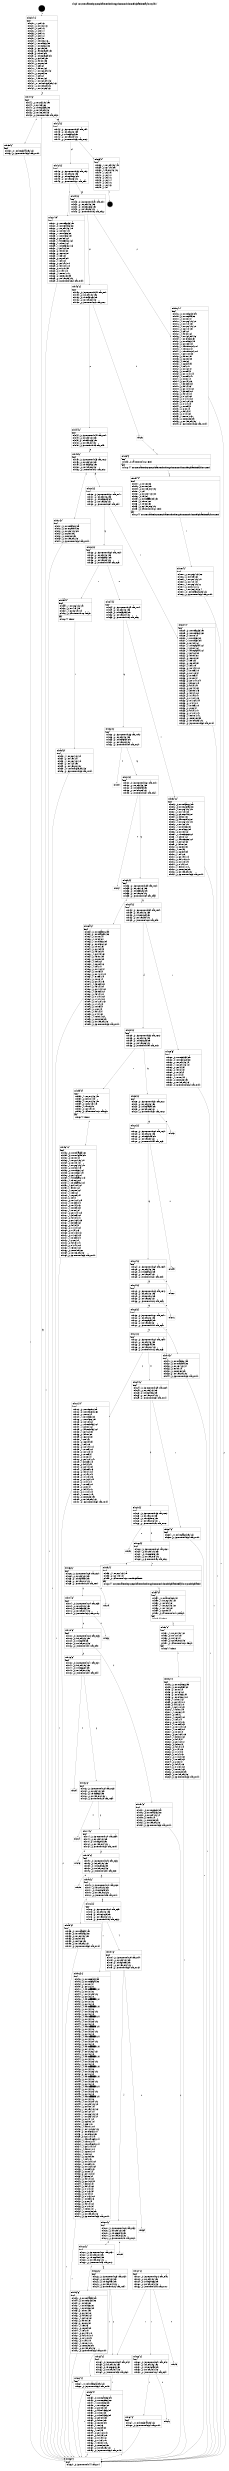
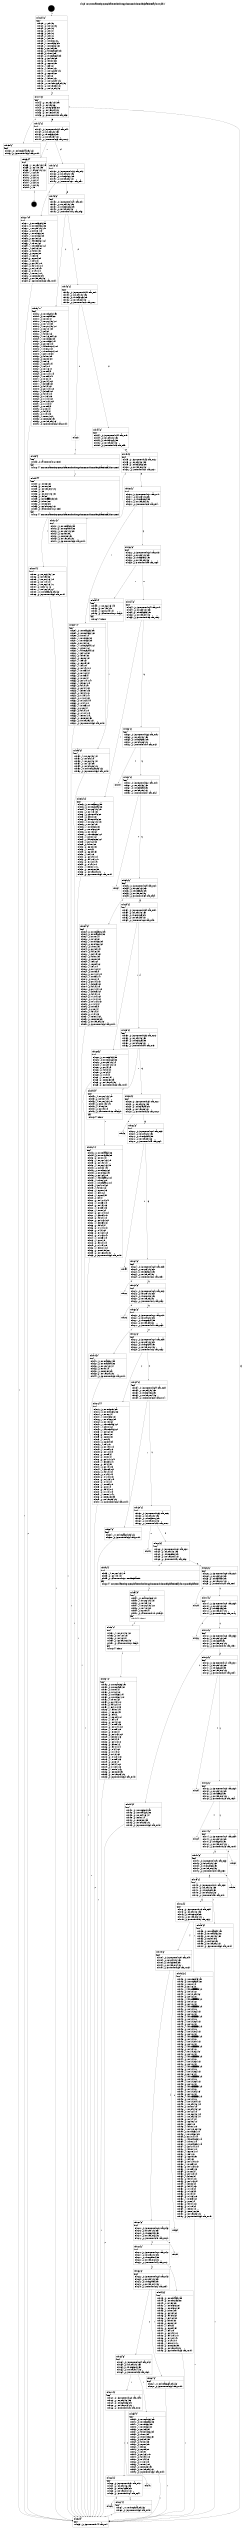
(132, 2321) -> (129, 2382)
